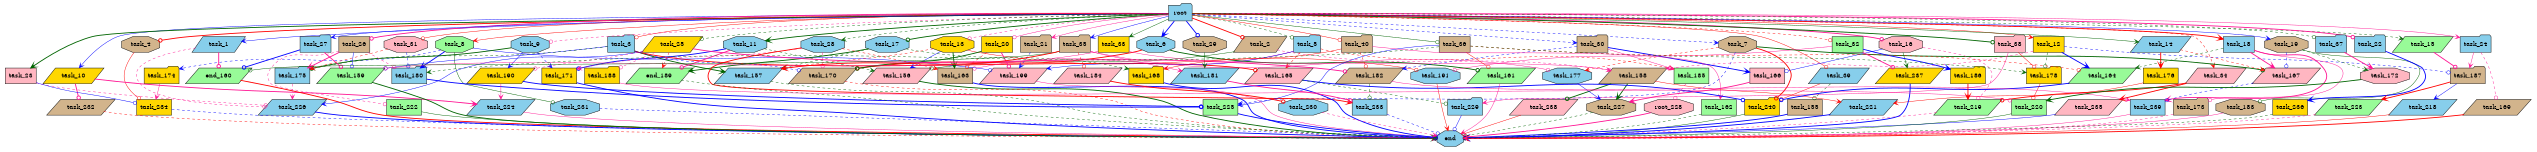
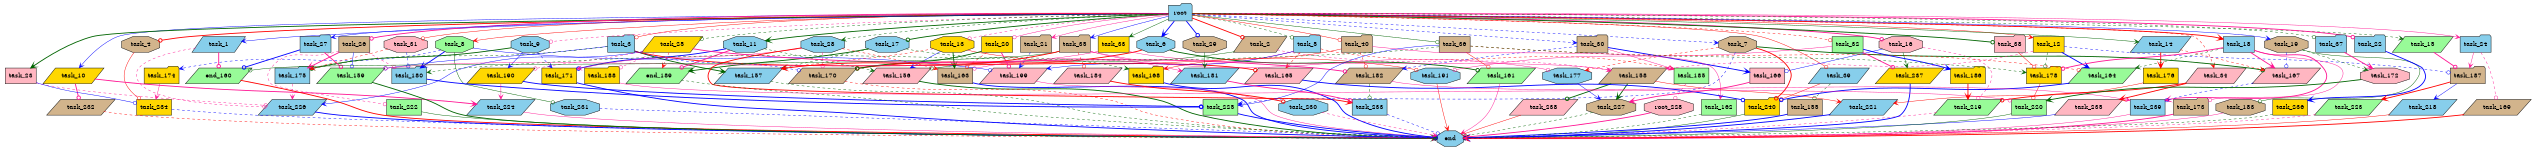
(691, 57) -> (691, 57)
none -> (2112, 60)
(1465, 107) -> none
(1821, 136) -> (1821, 136)
